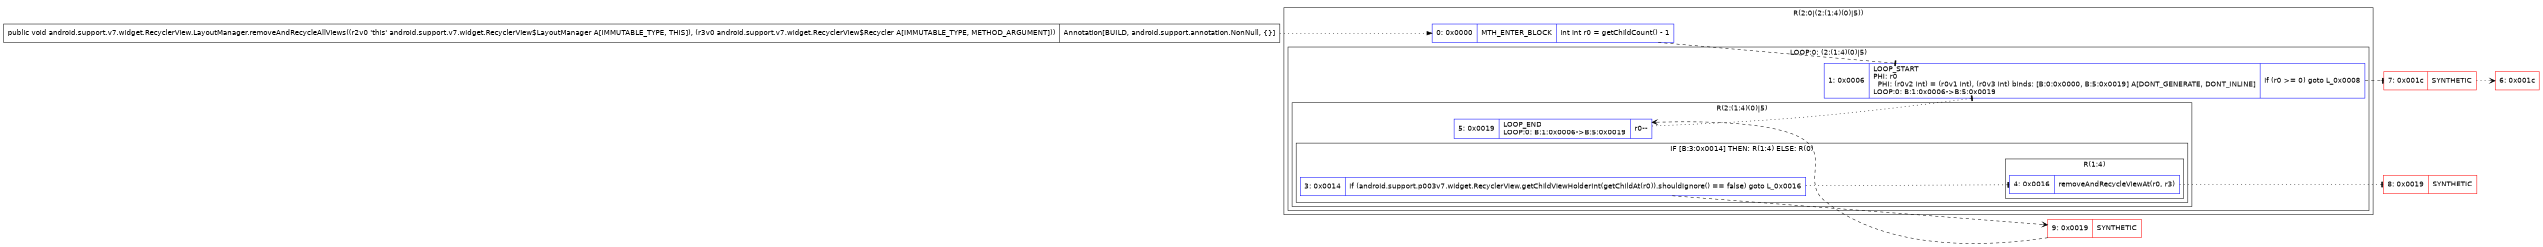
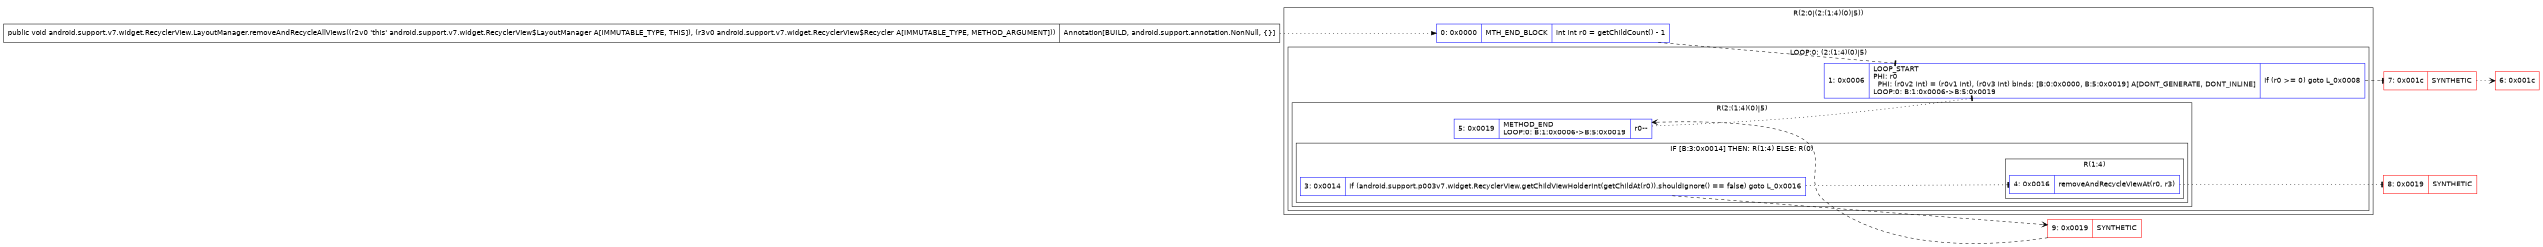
(1517, 33) -> (1517, 33)
(1523, 125) -> (1528, 125)
